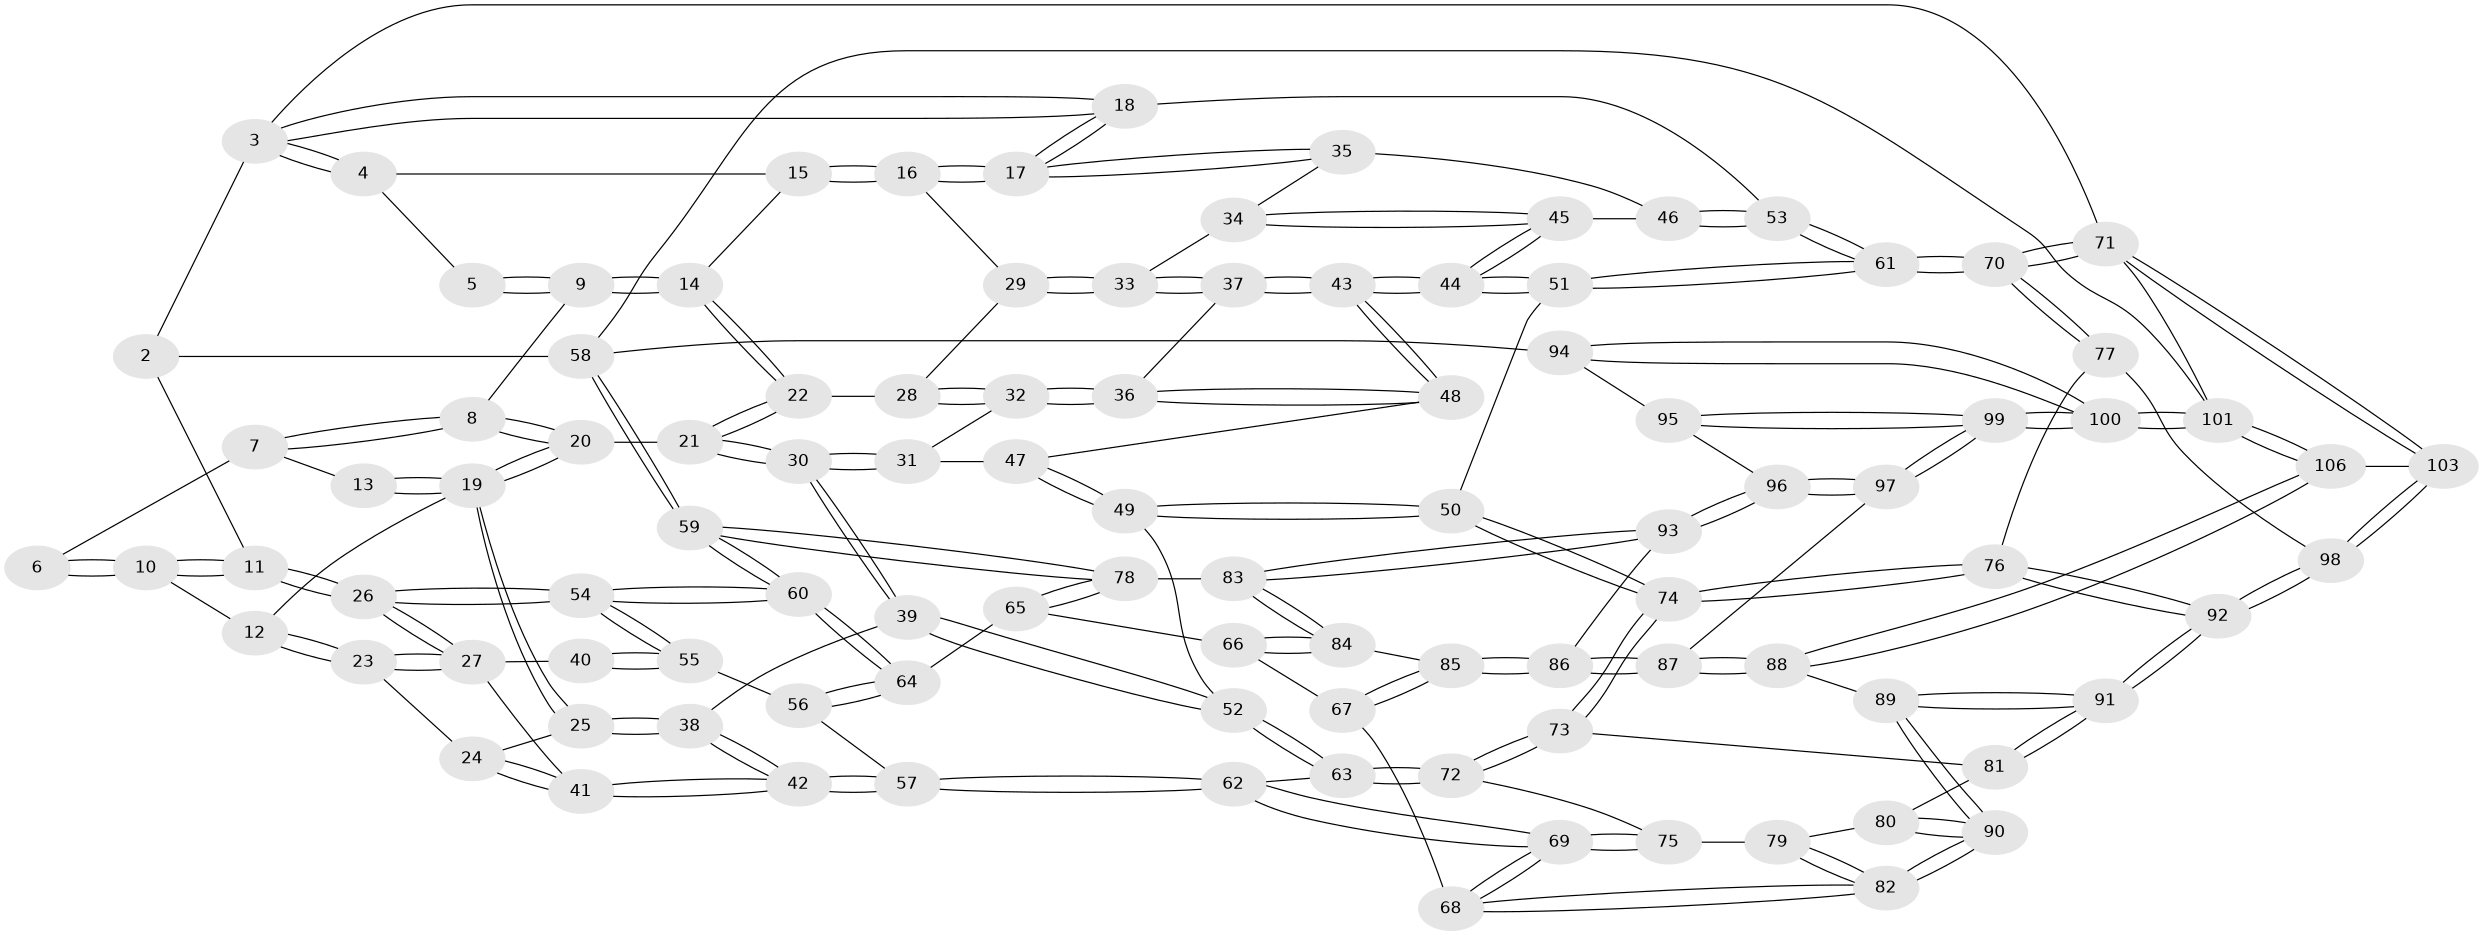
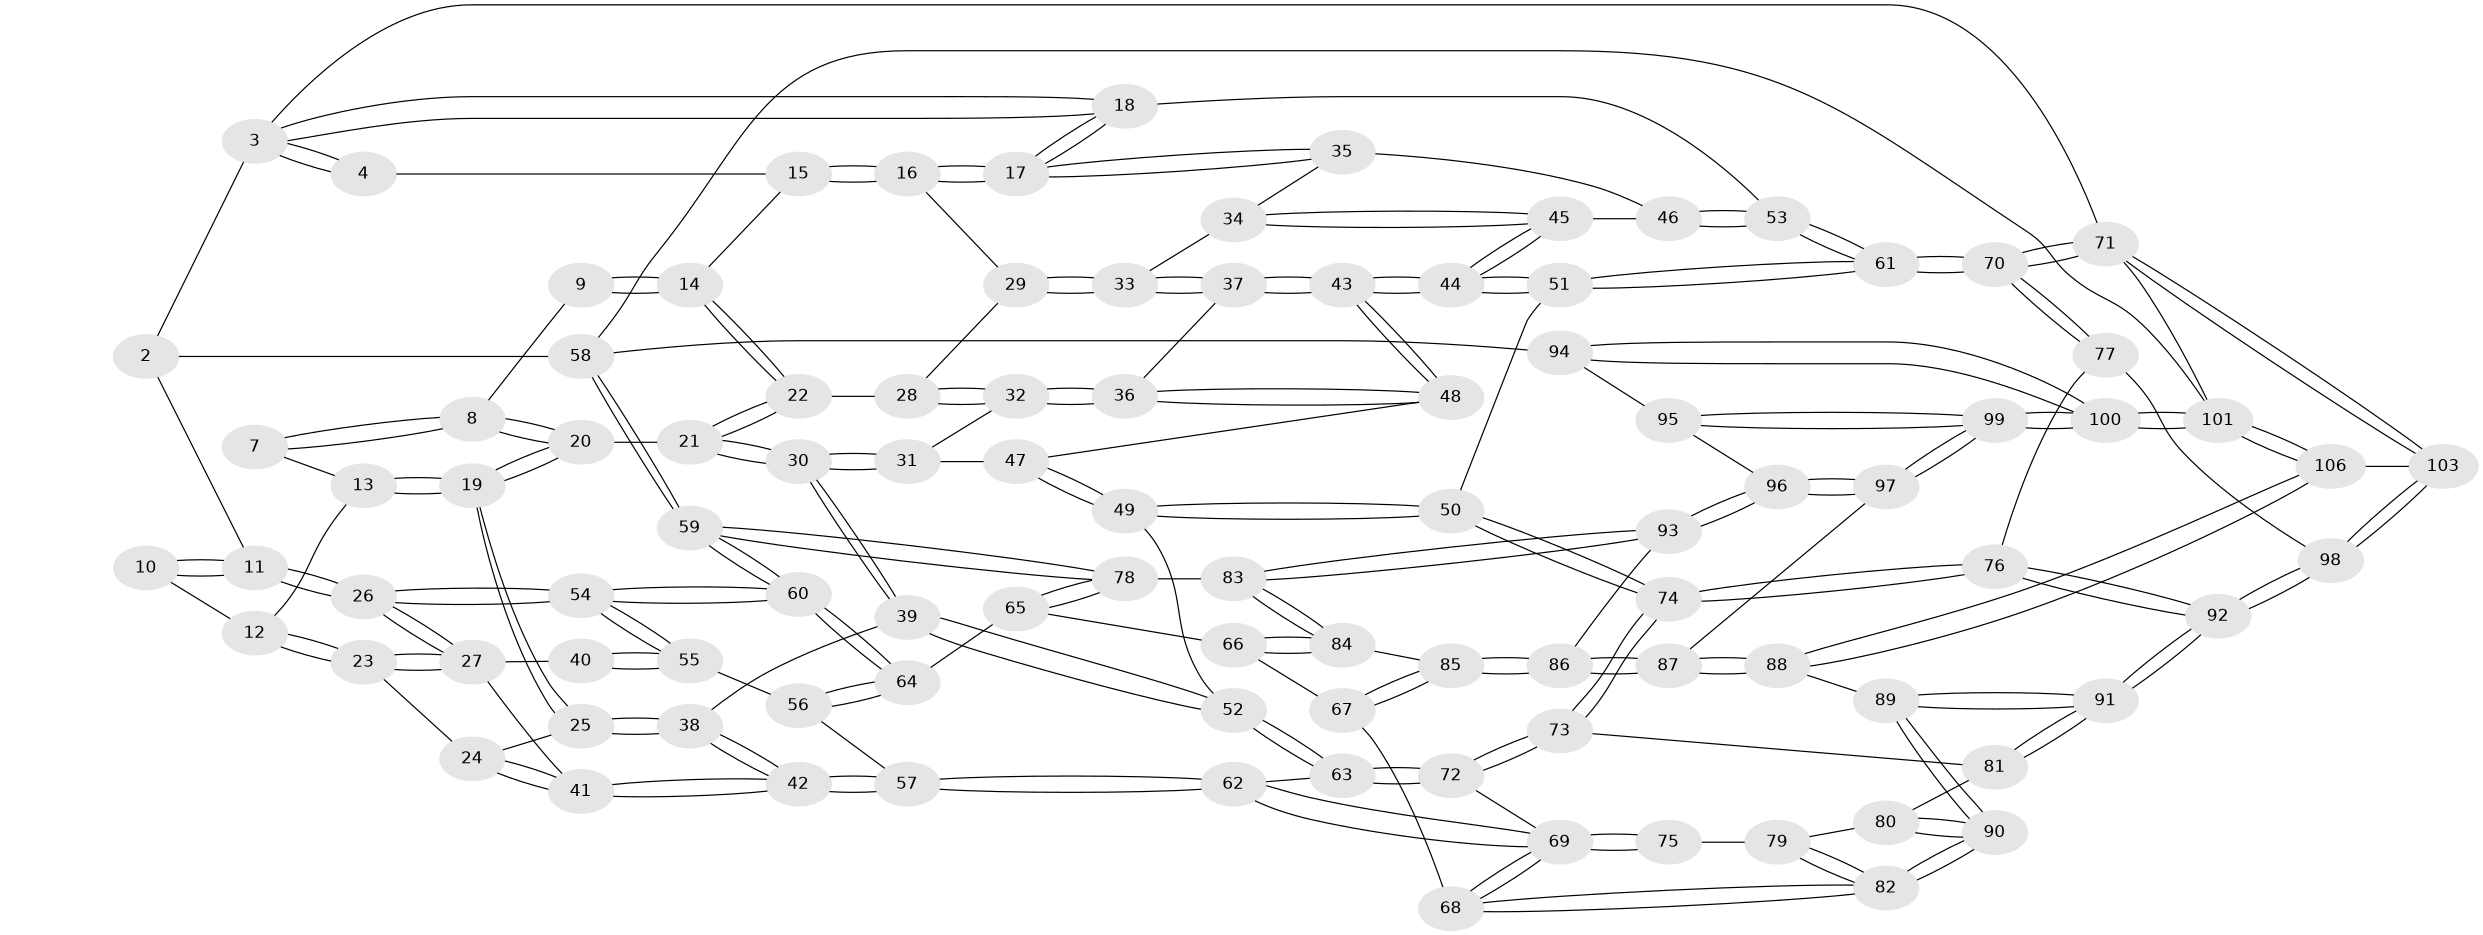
(472, 285) -> none
(354, 549) -> (311, 560)
(37, 568) -> none
(1564, 801) -> (1506, 809)
